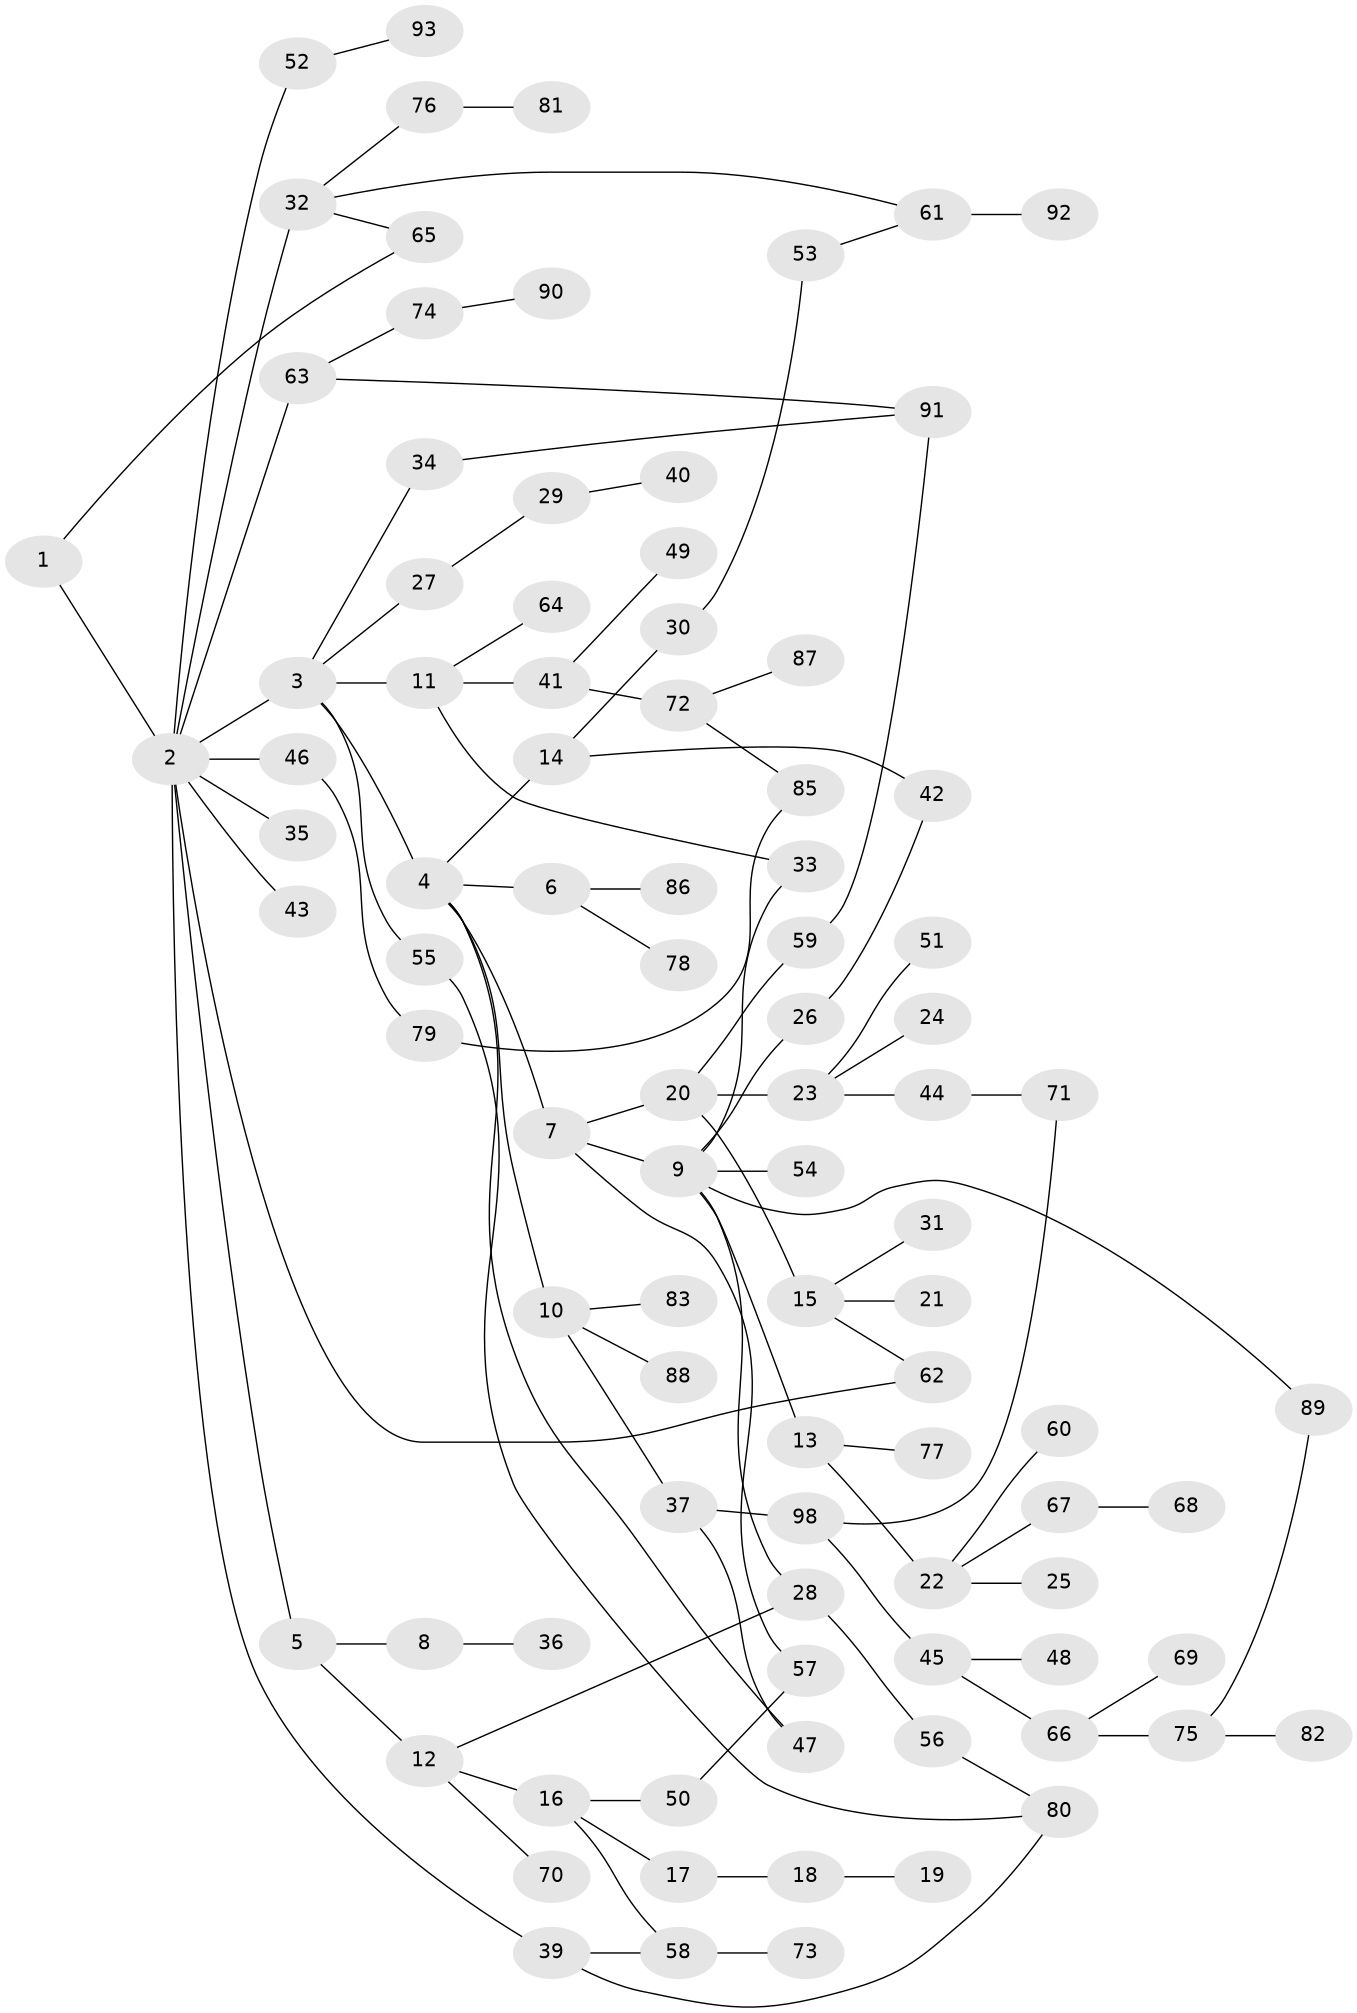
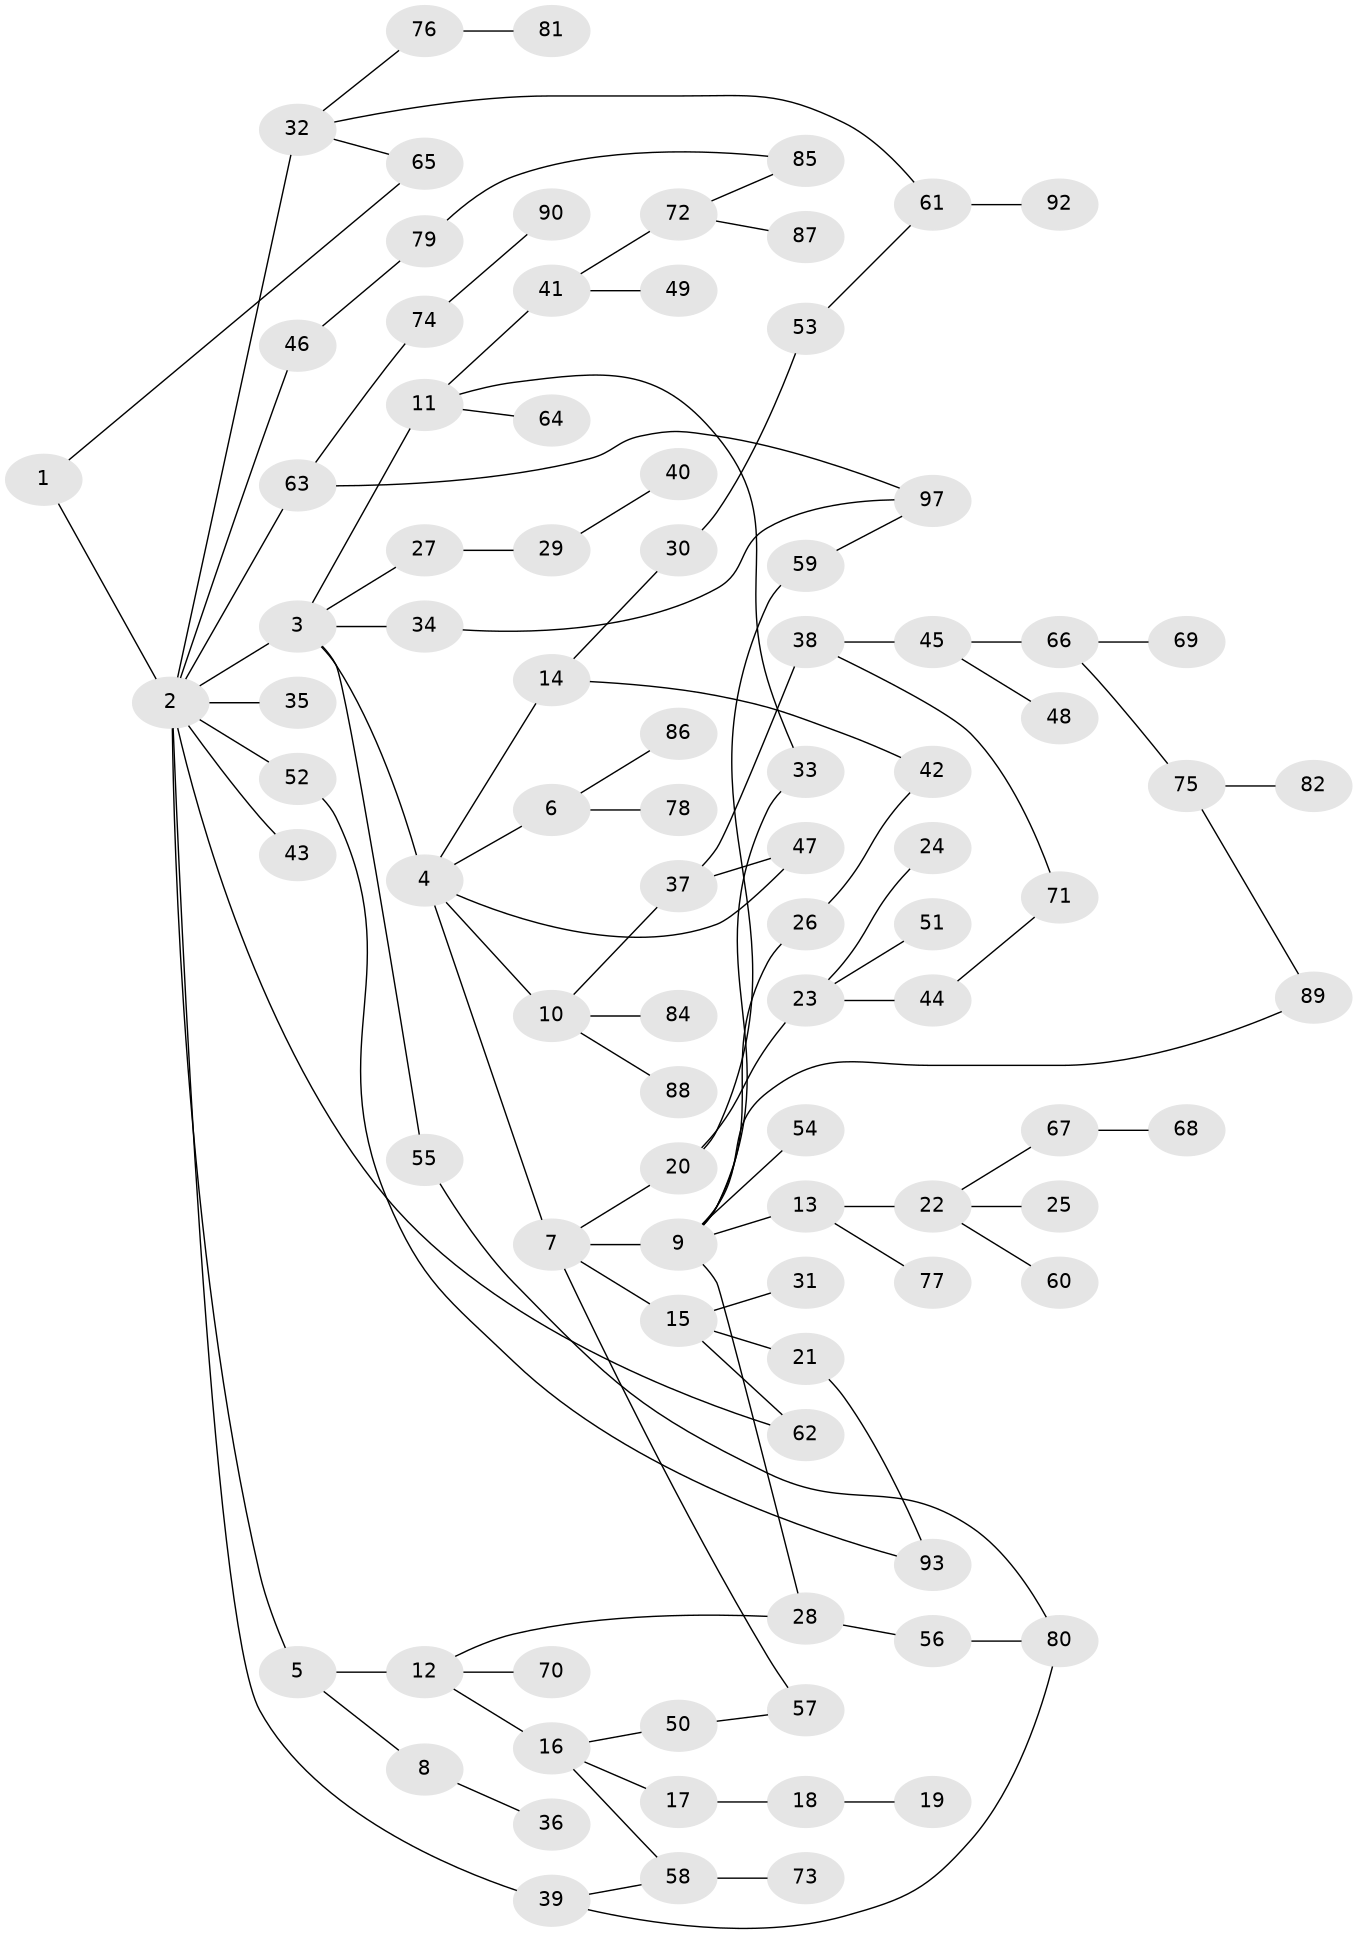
(933, 412) -> (933, 501)
(754, 1193) -> (615, 1283)
(679, 1301) -> (679, 1016)
none -> (881, 1456)
(806, 1518) -> (806, 642)
